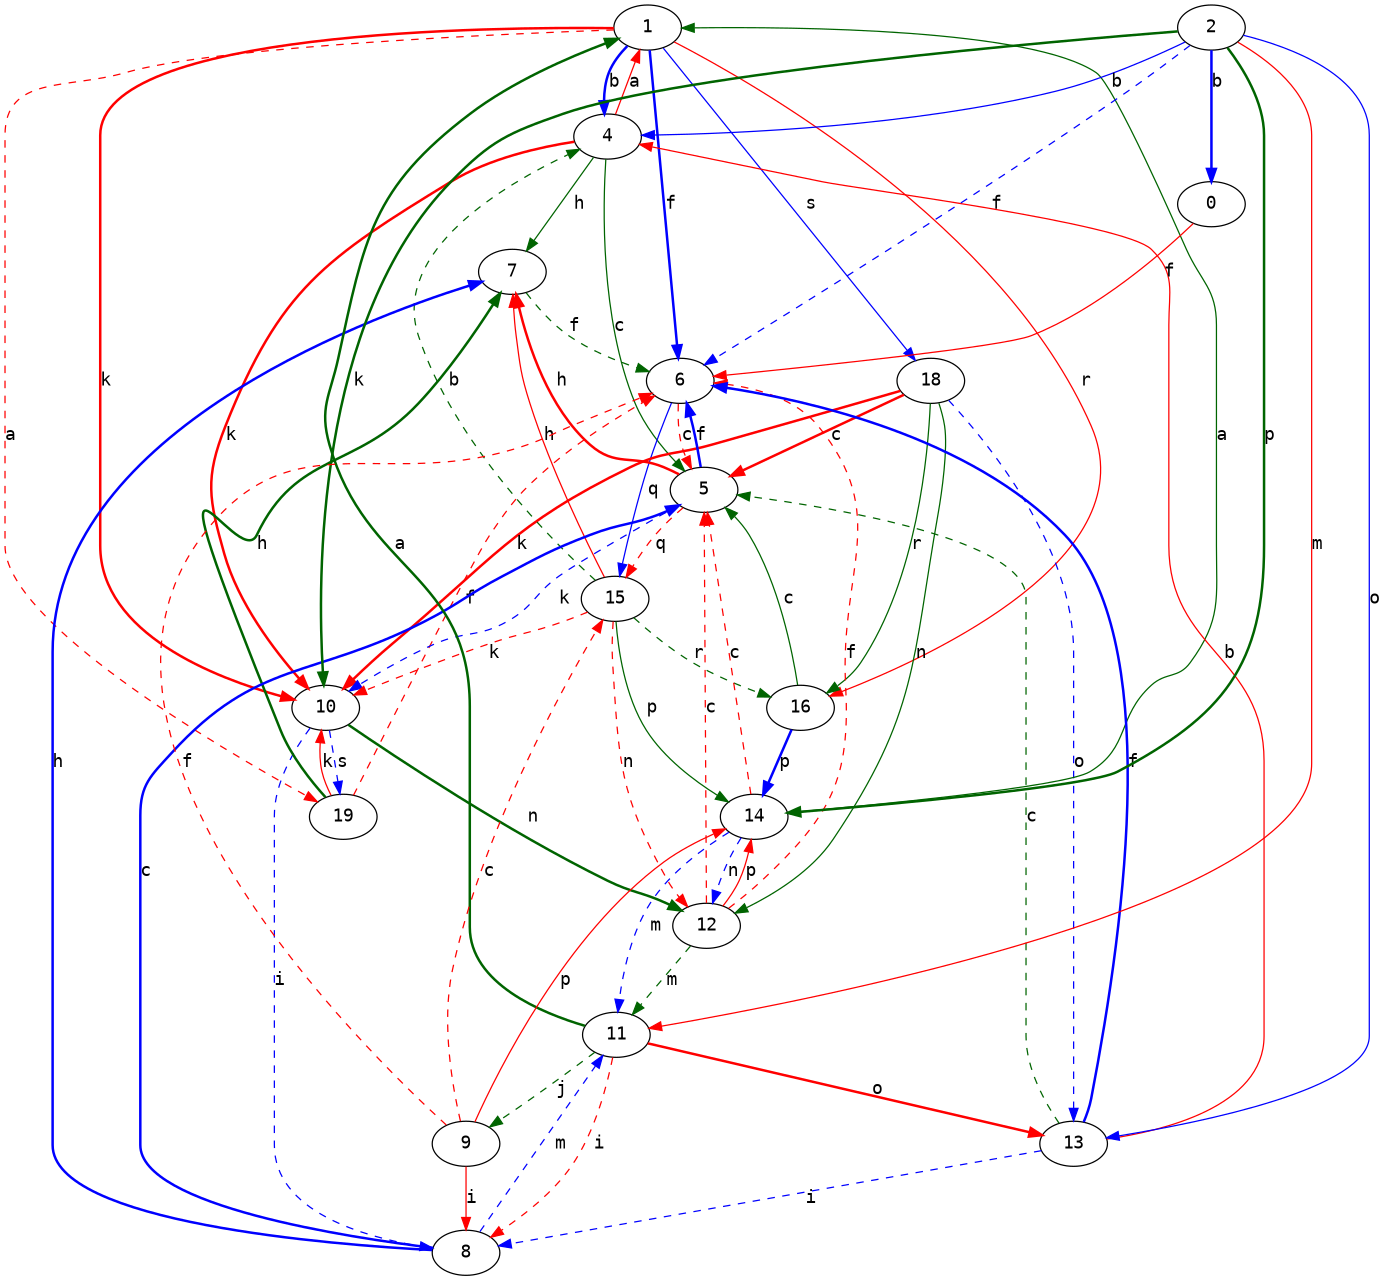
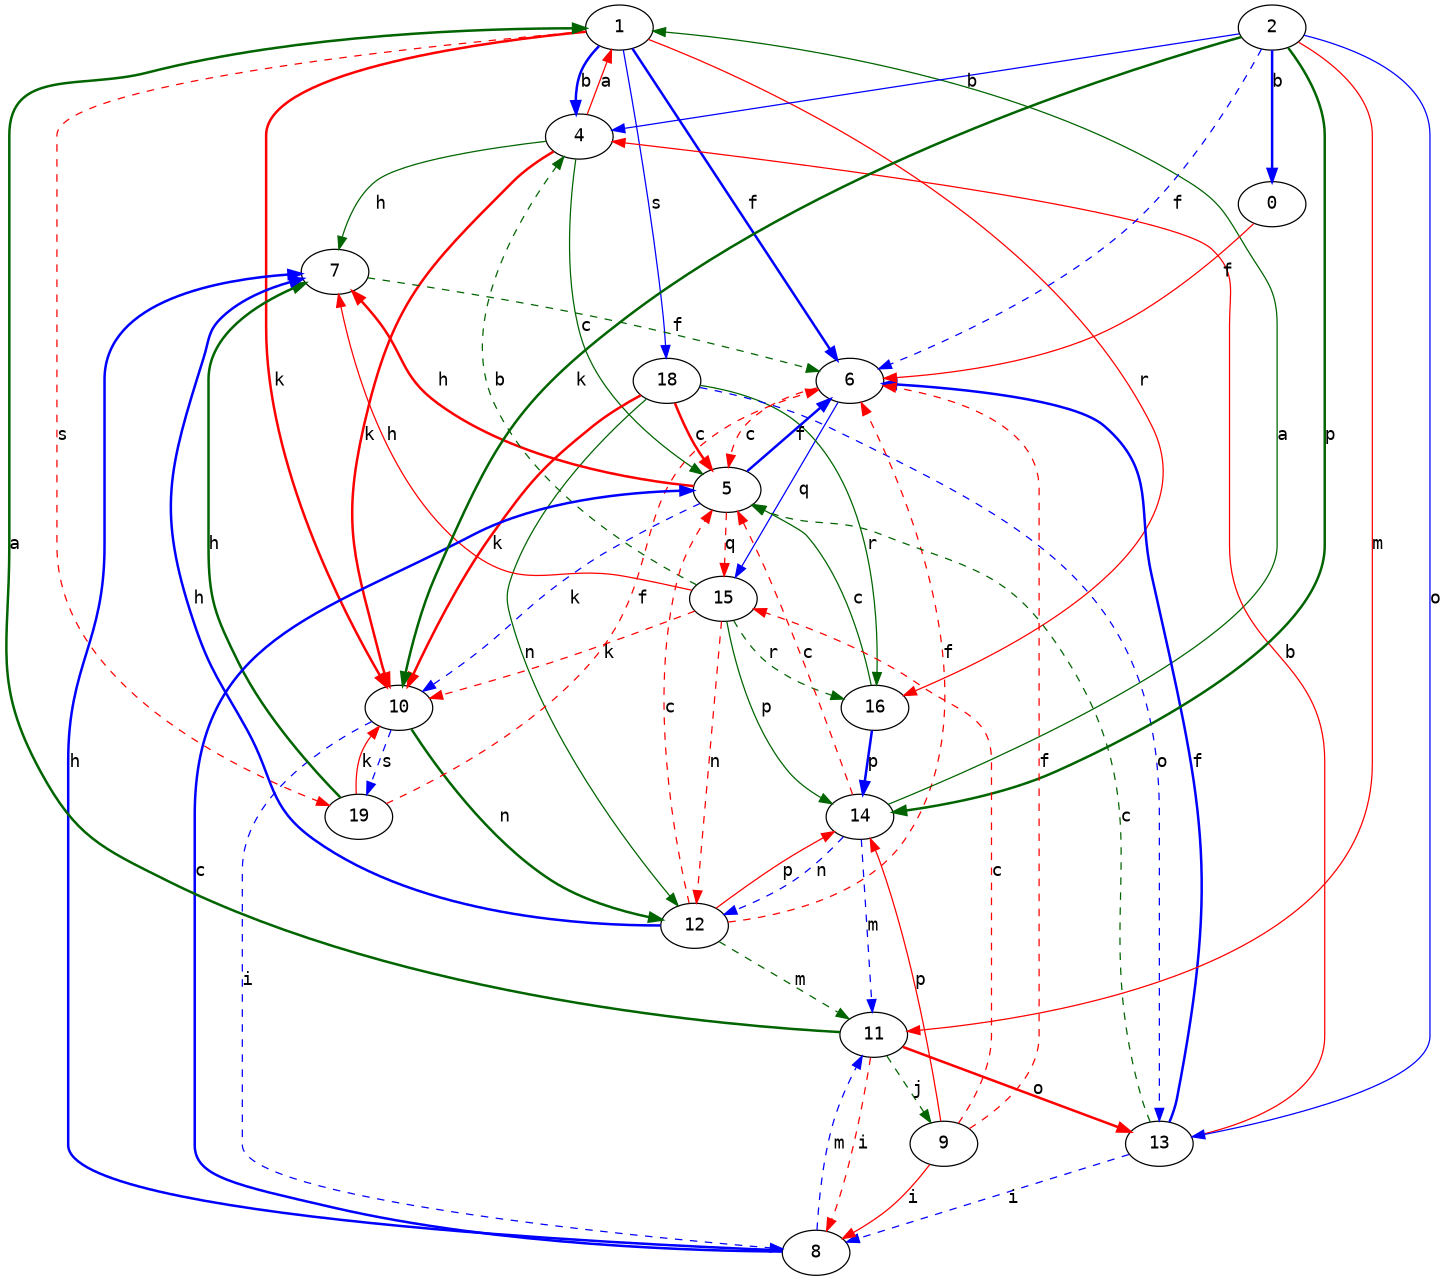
(11, 435) -> (63, 435)
none -> (242, 720)
